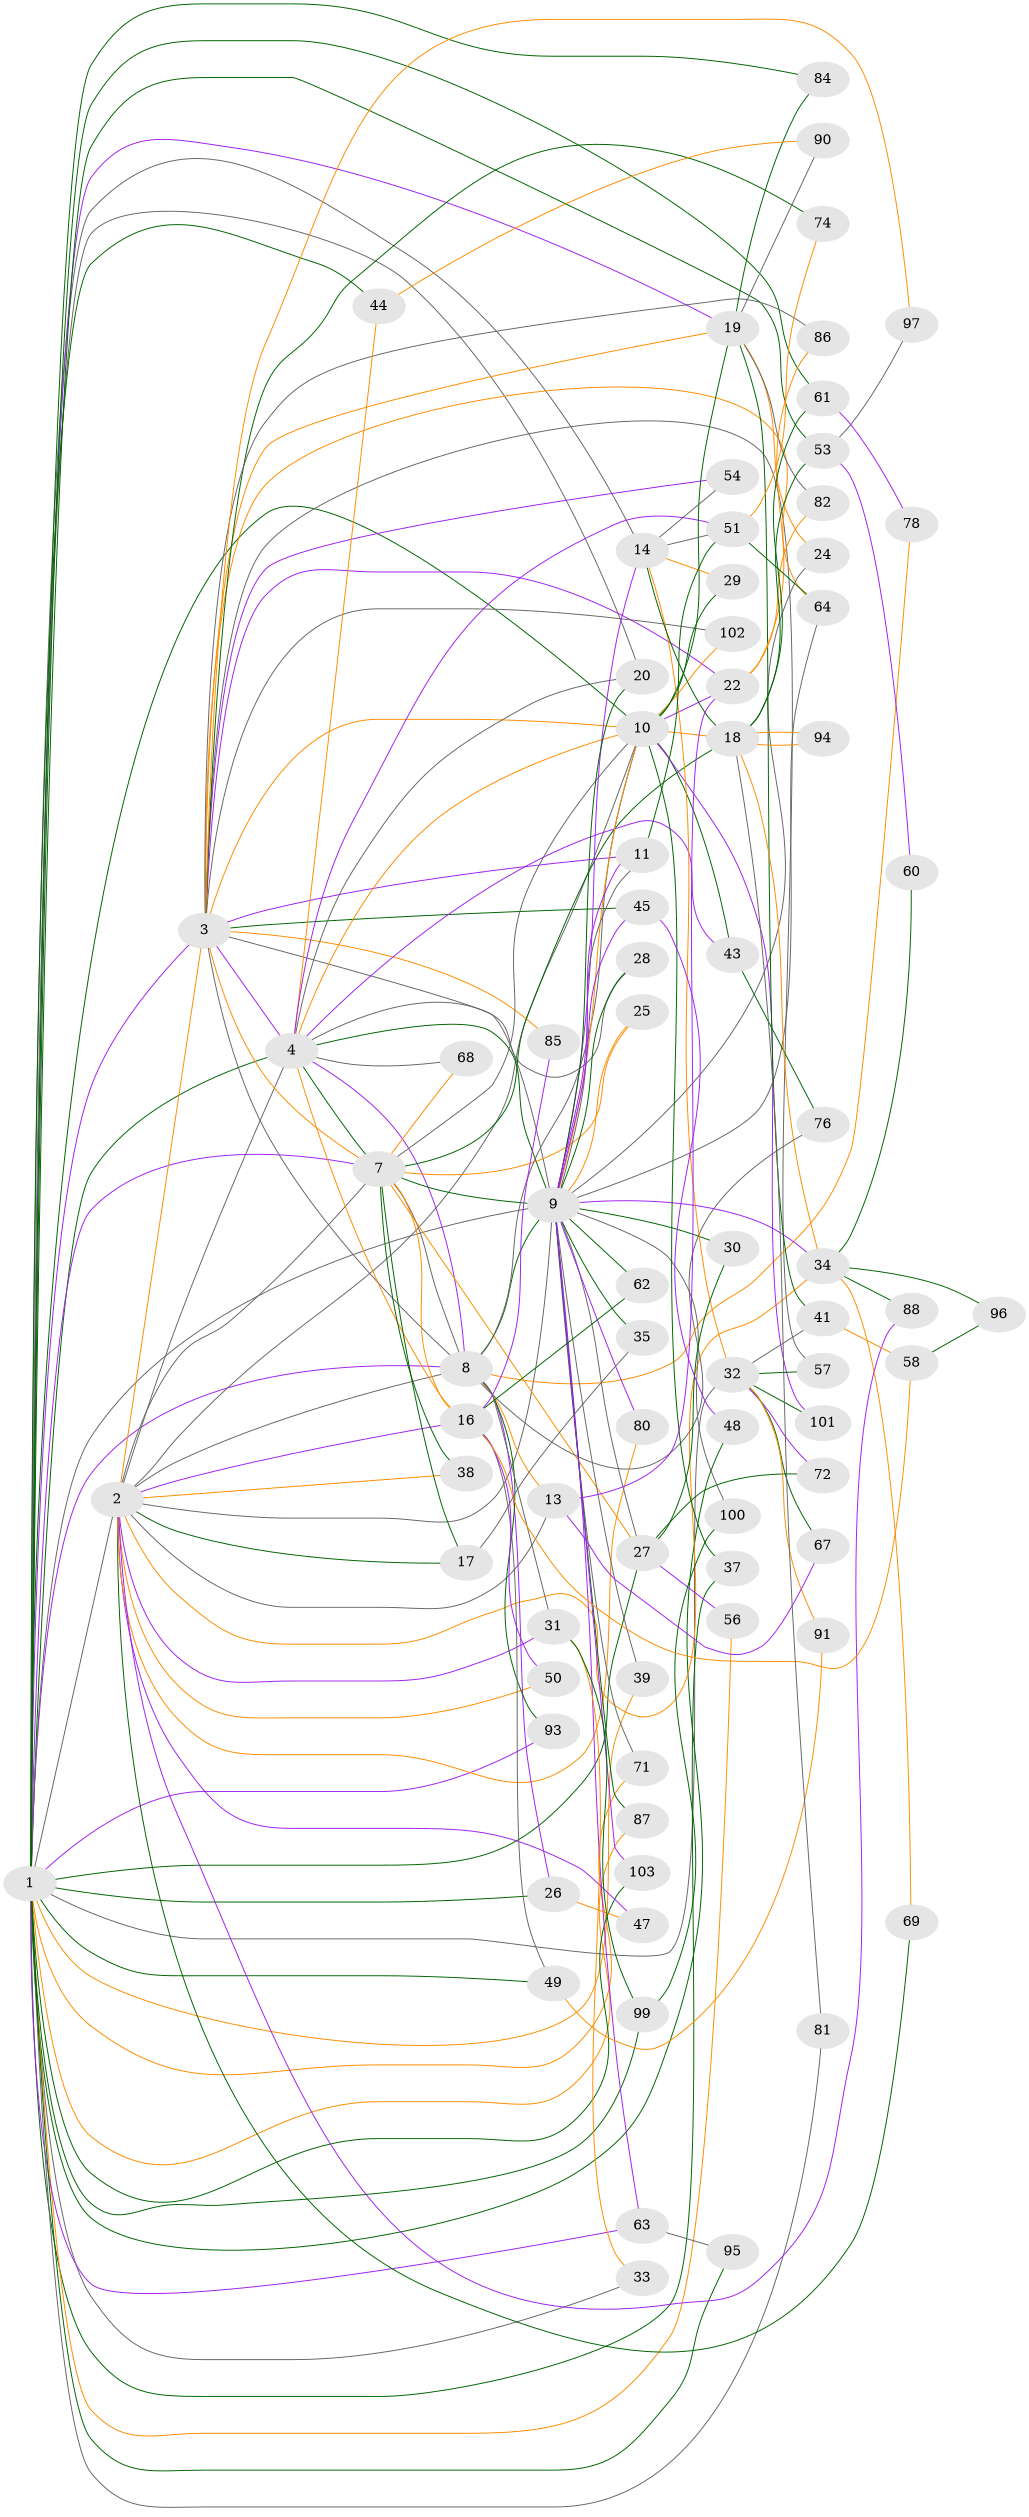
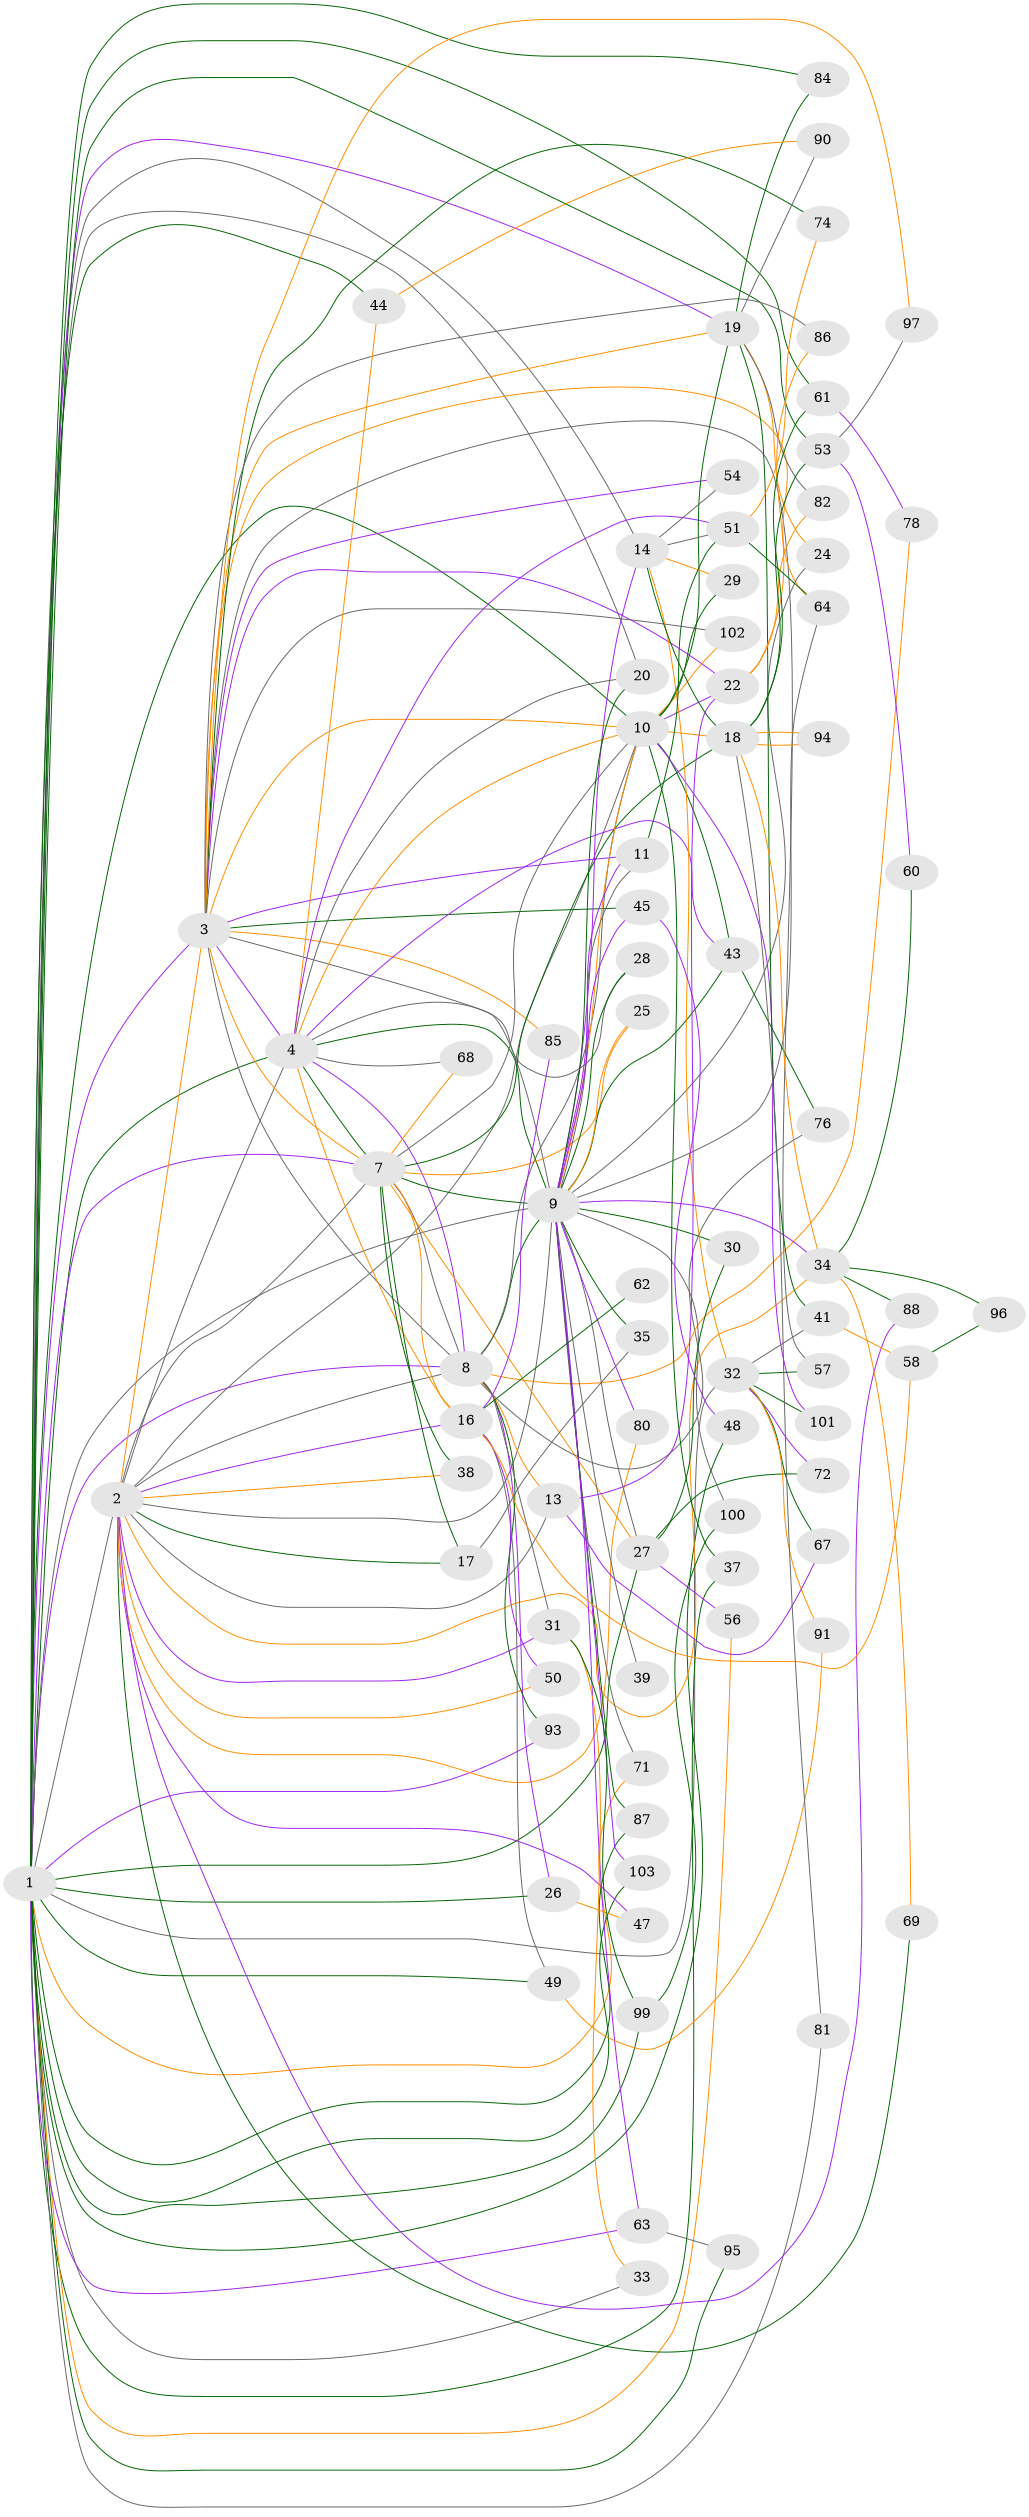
(598, 1245) -> (626, 1068)
(448, 2044) -> none
(338, 2106) -> (338, 2106)
